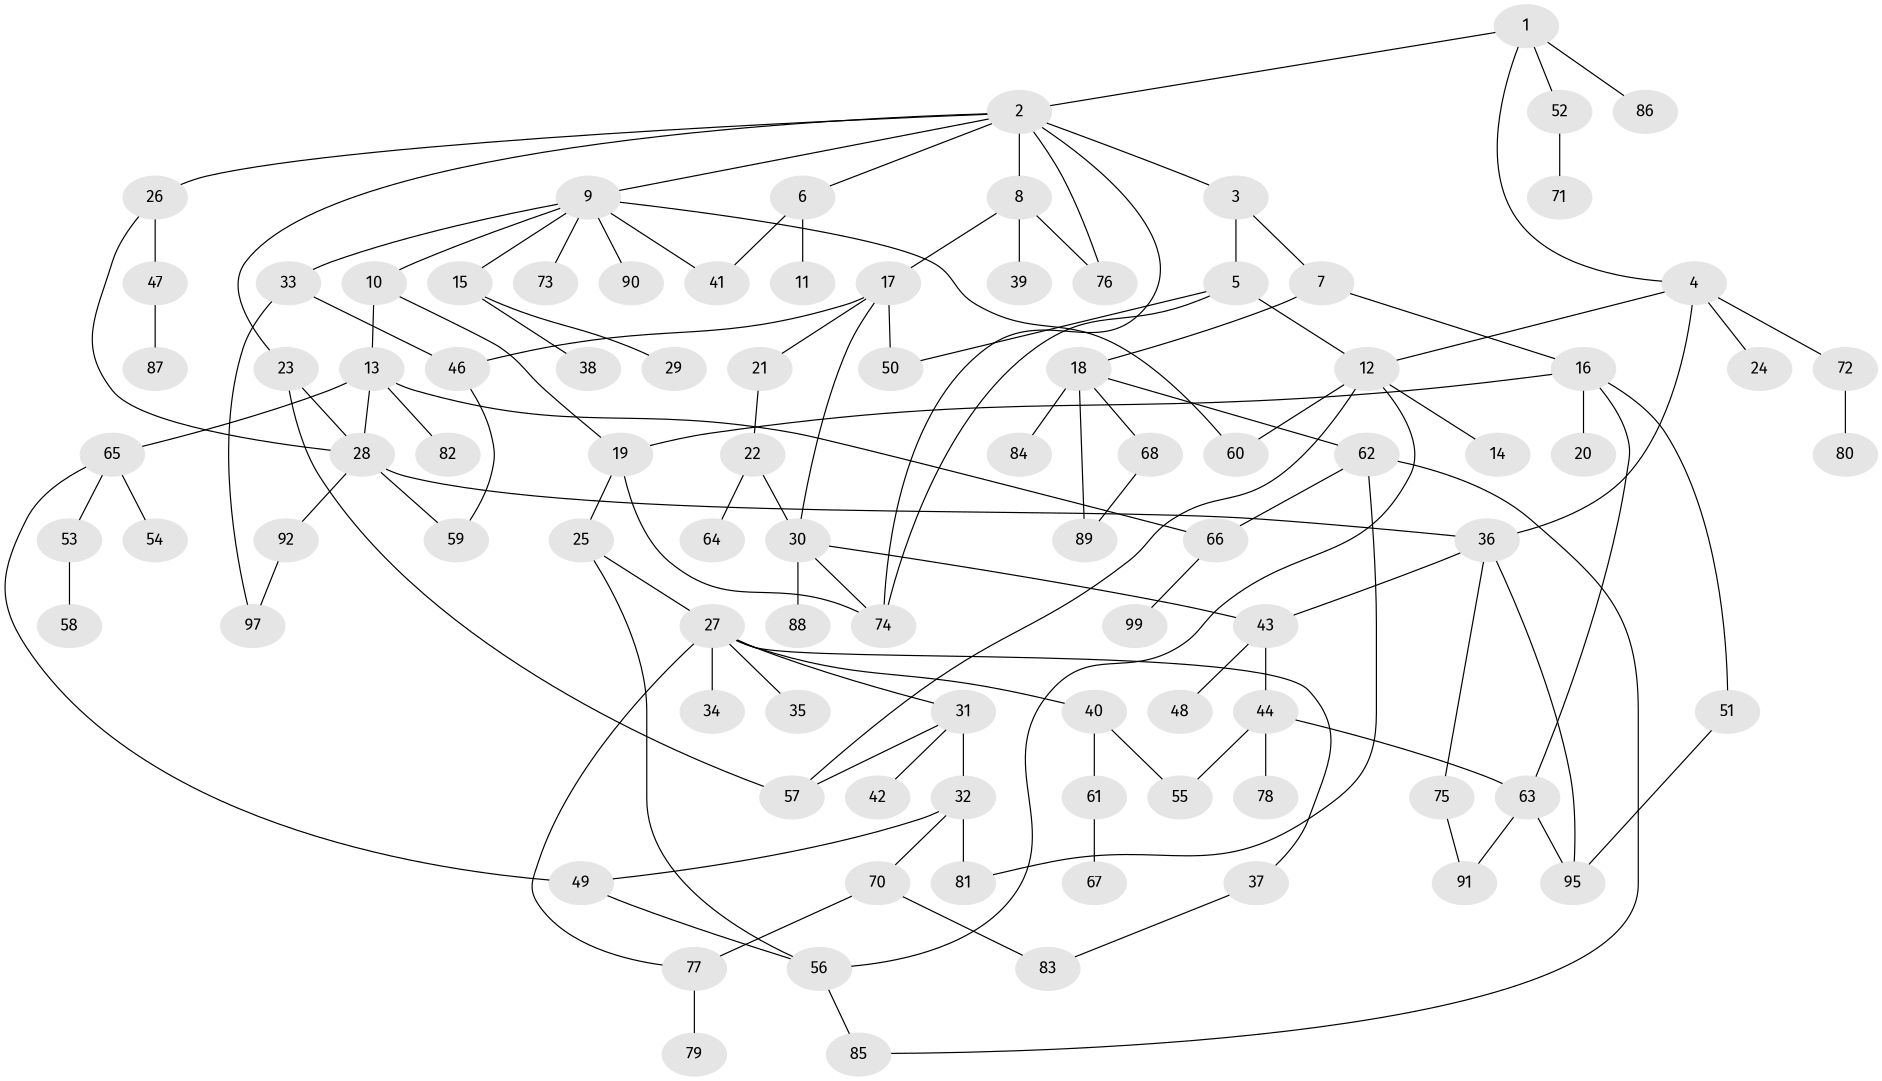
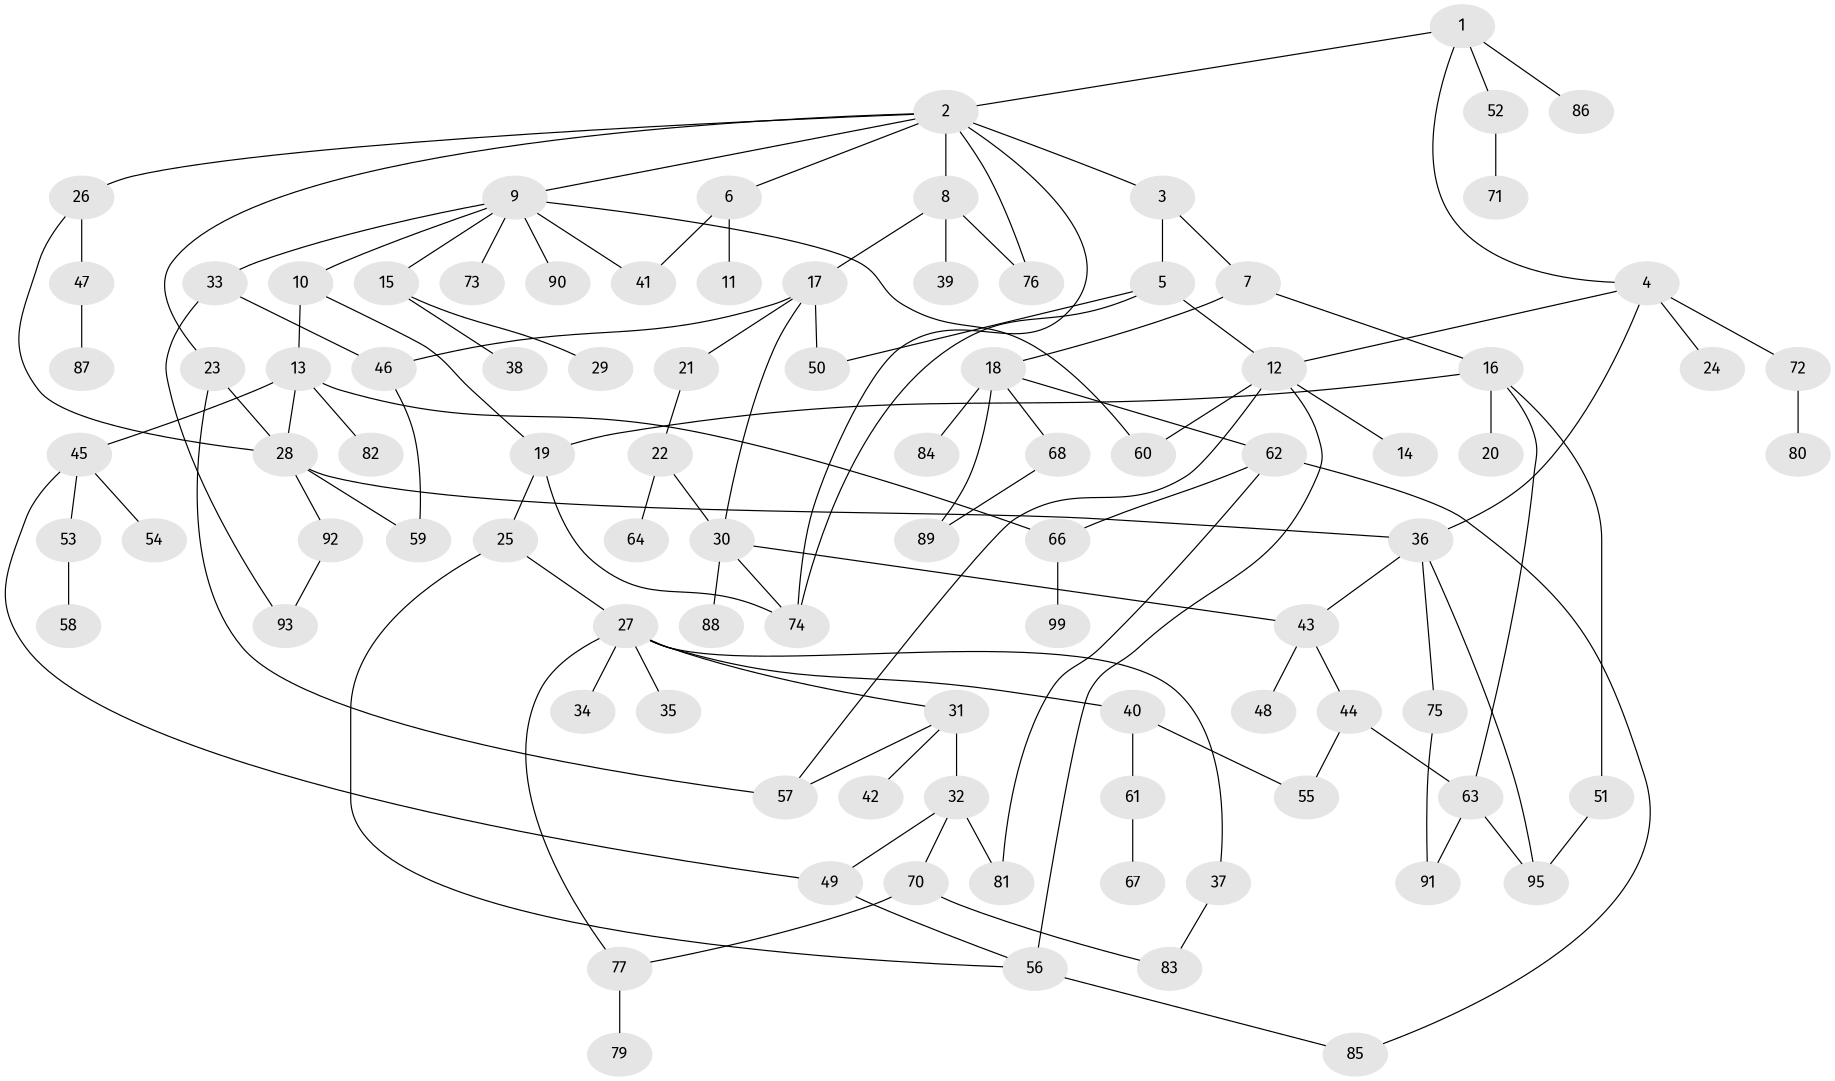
(112, 455) -> (79, 455)
(253, 626) -> (285, 626)
(1266, 797) -> none
